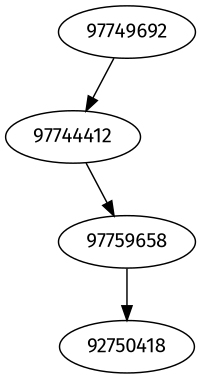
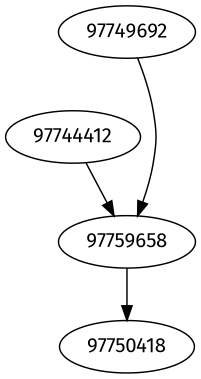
(103, 78) -> (156, 130)
(127, 347) -> (127, 347)
